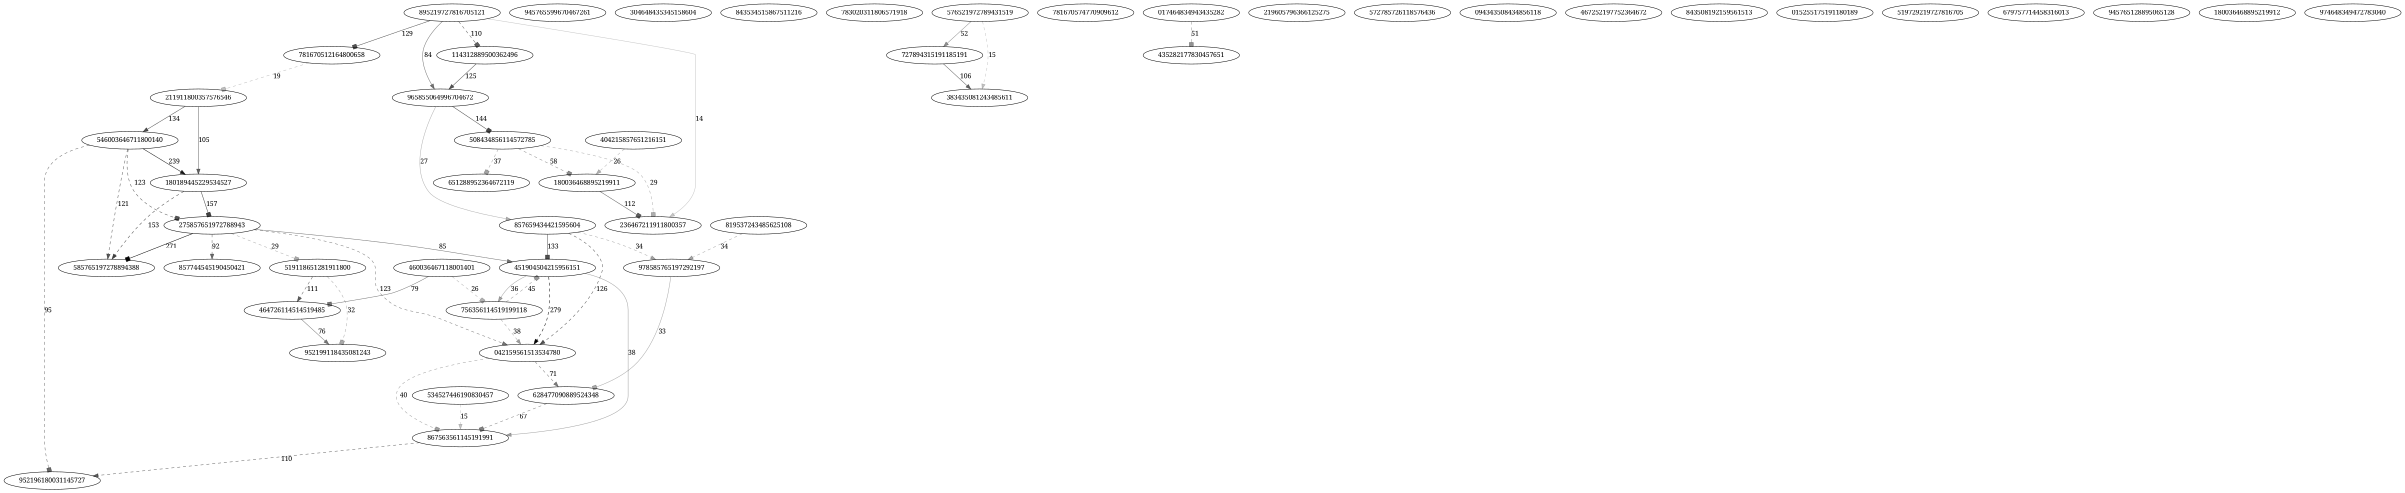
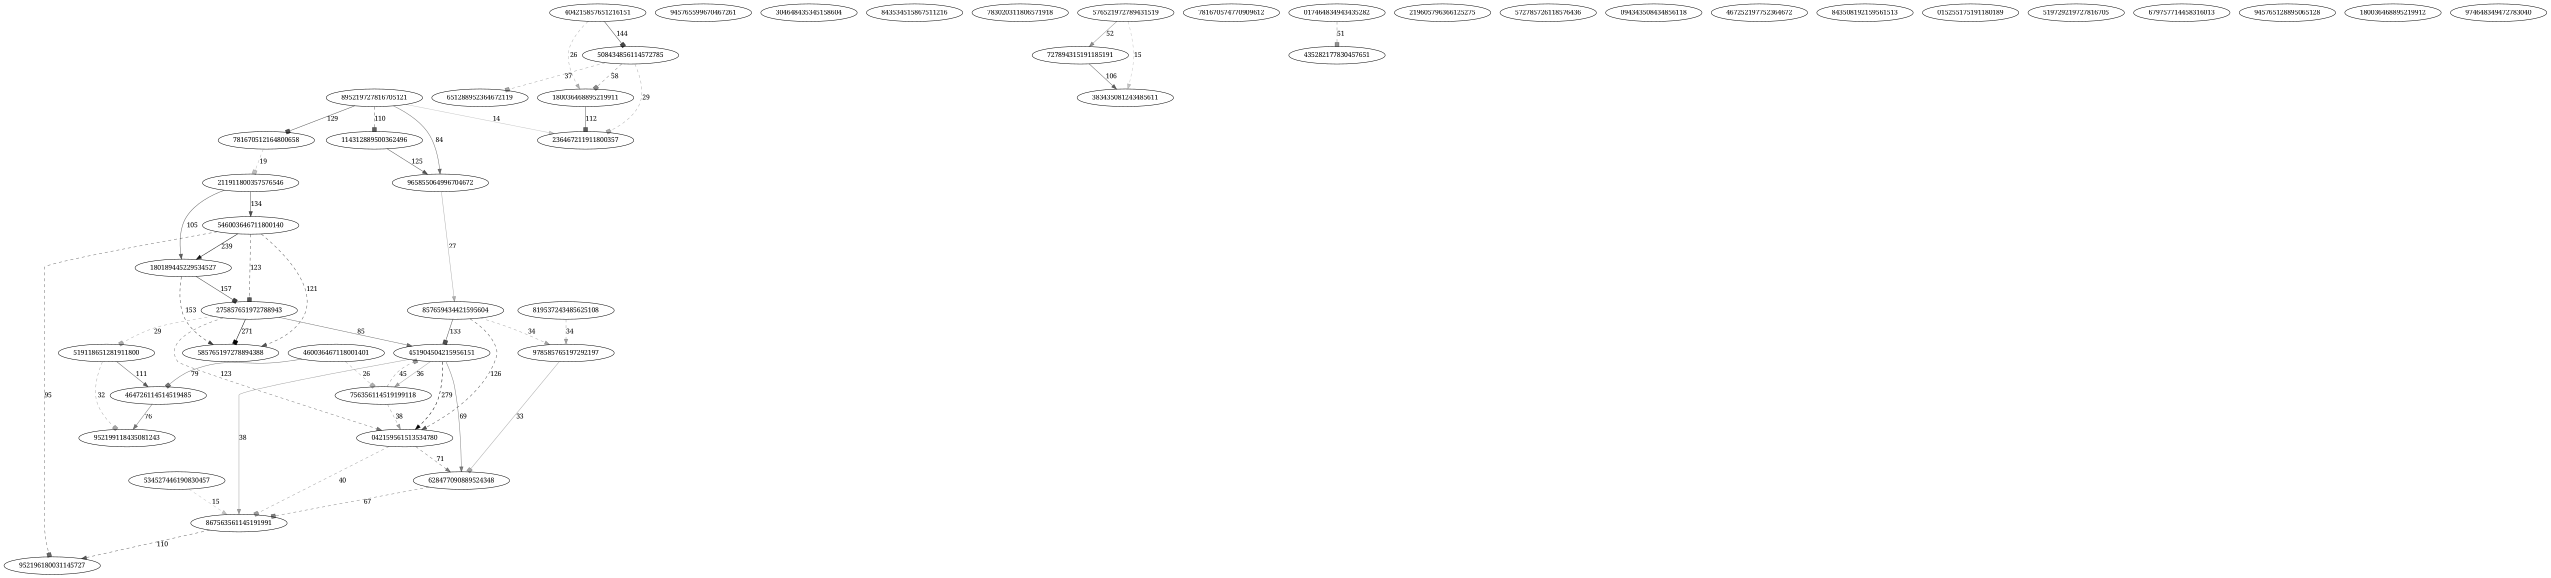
(469, 118) -> (613, 32)
(212, 268) -> none
(306, 287) -> (130, 373)
none -> (458, 414)
